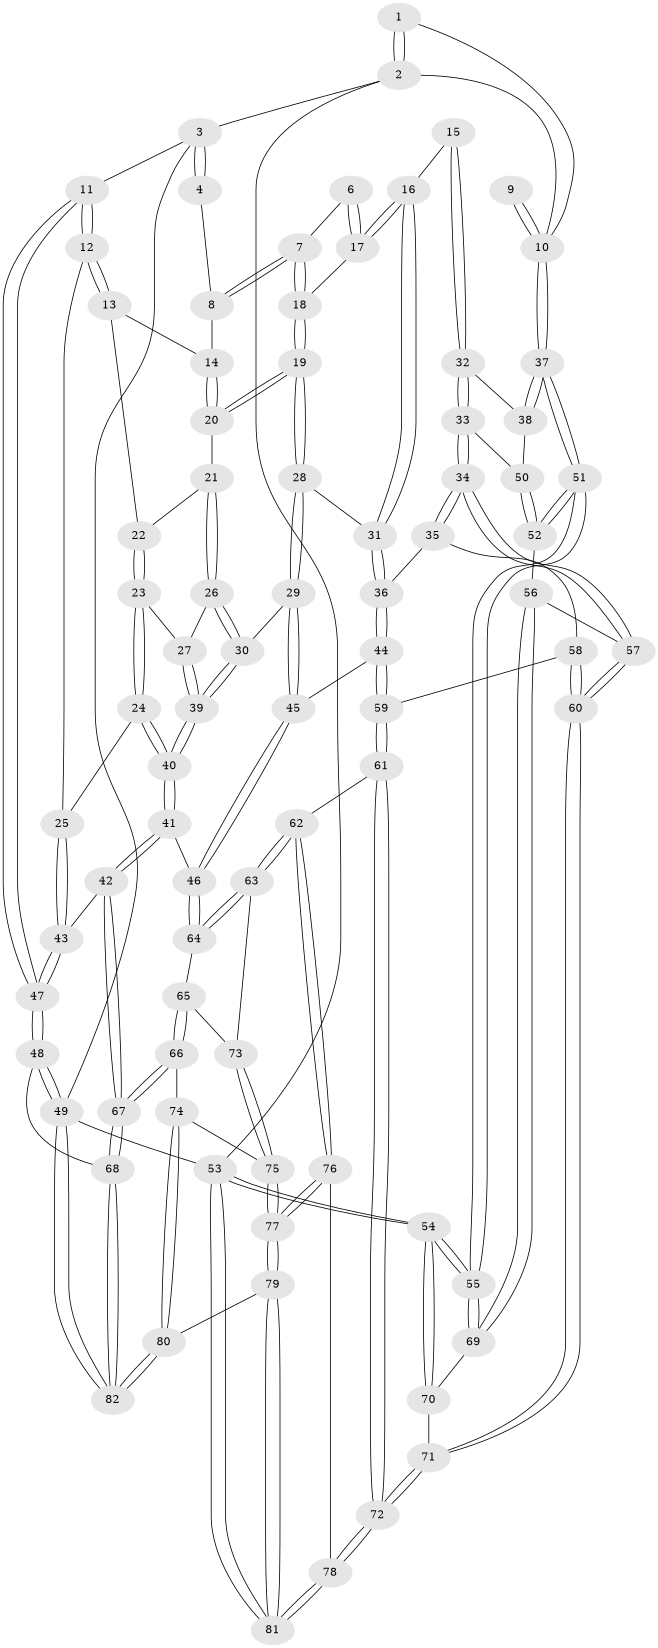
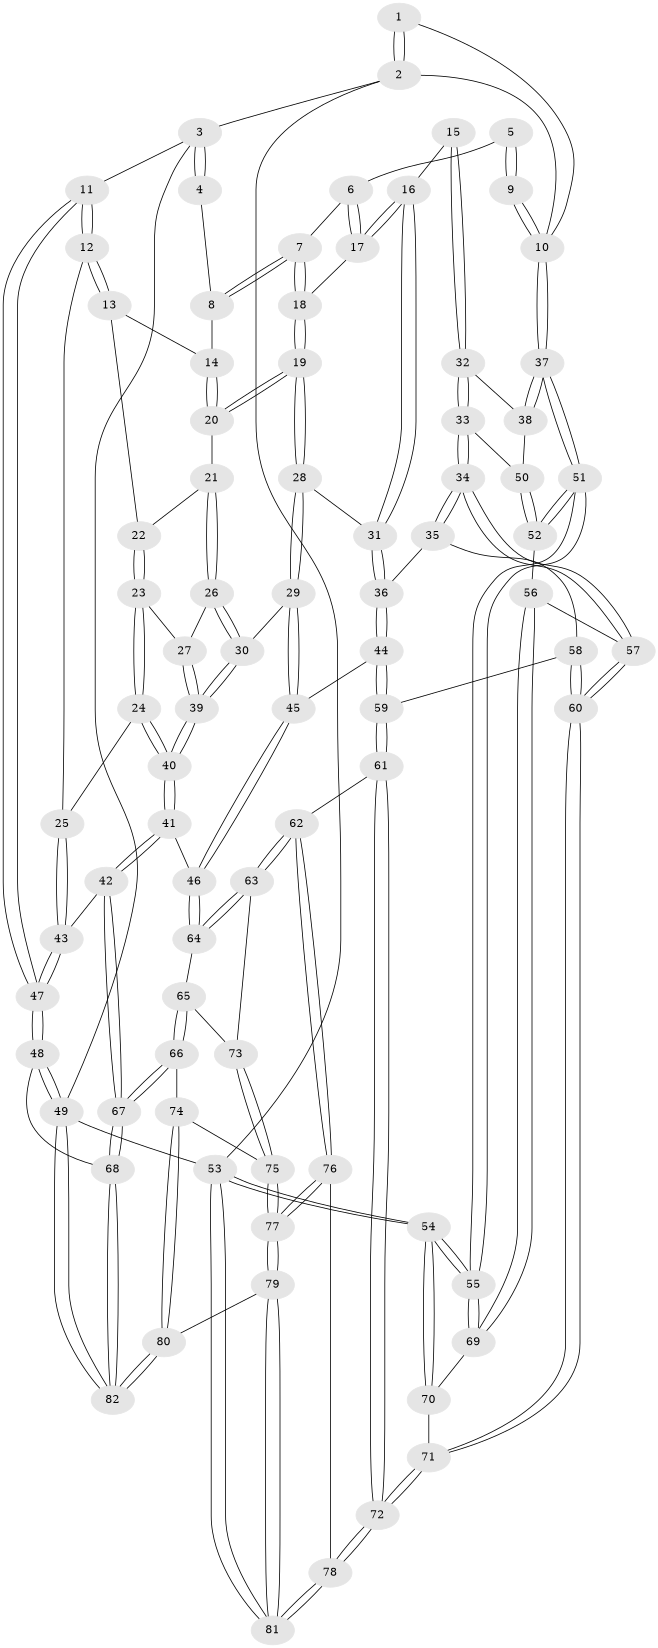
none -> (511, 133)
